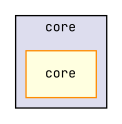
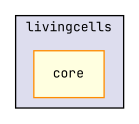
(61, 28) -> (70, 28)
